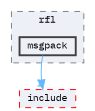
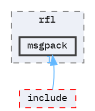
(41, 69) -> (54, 77)
